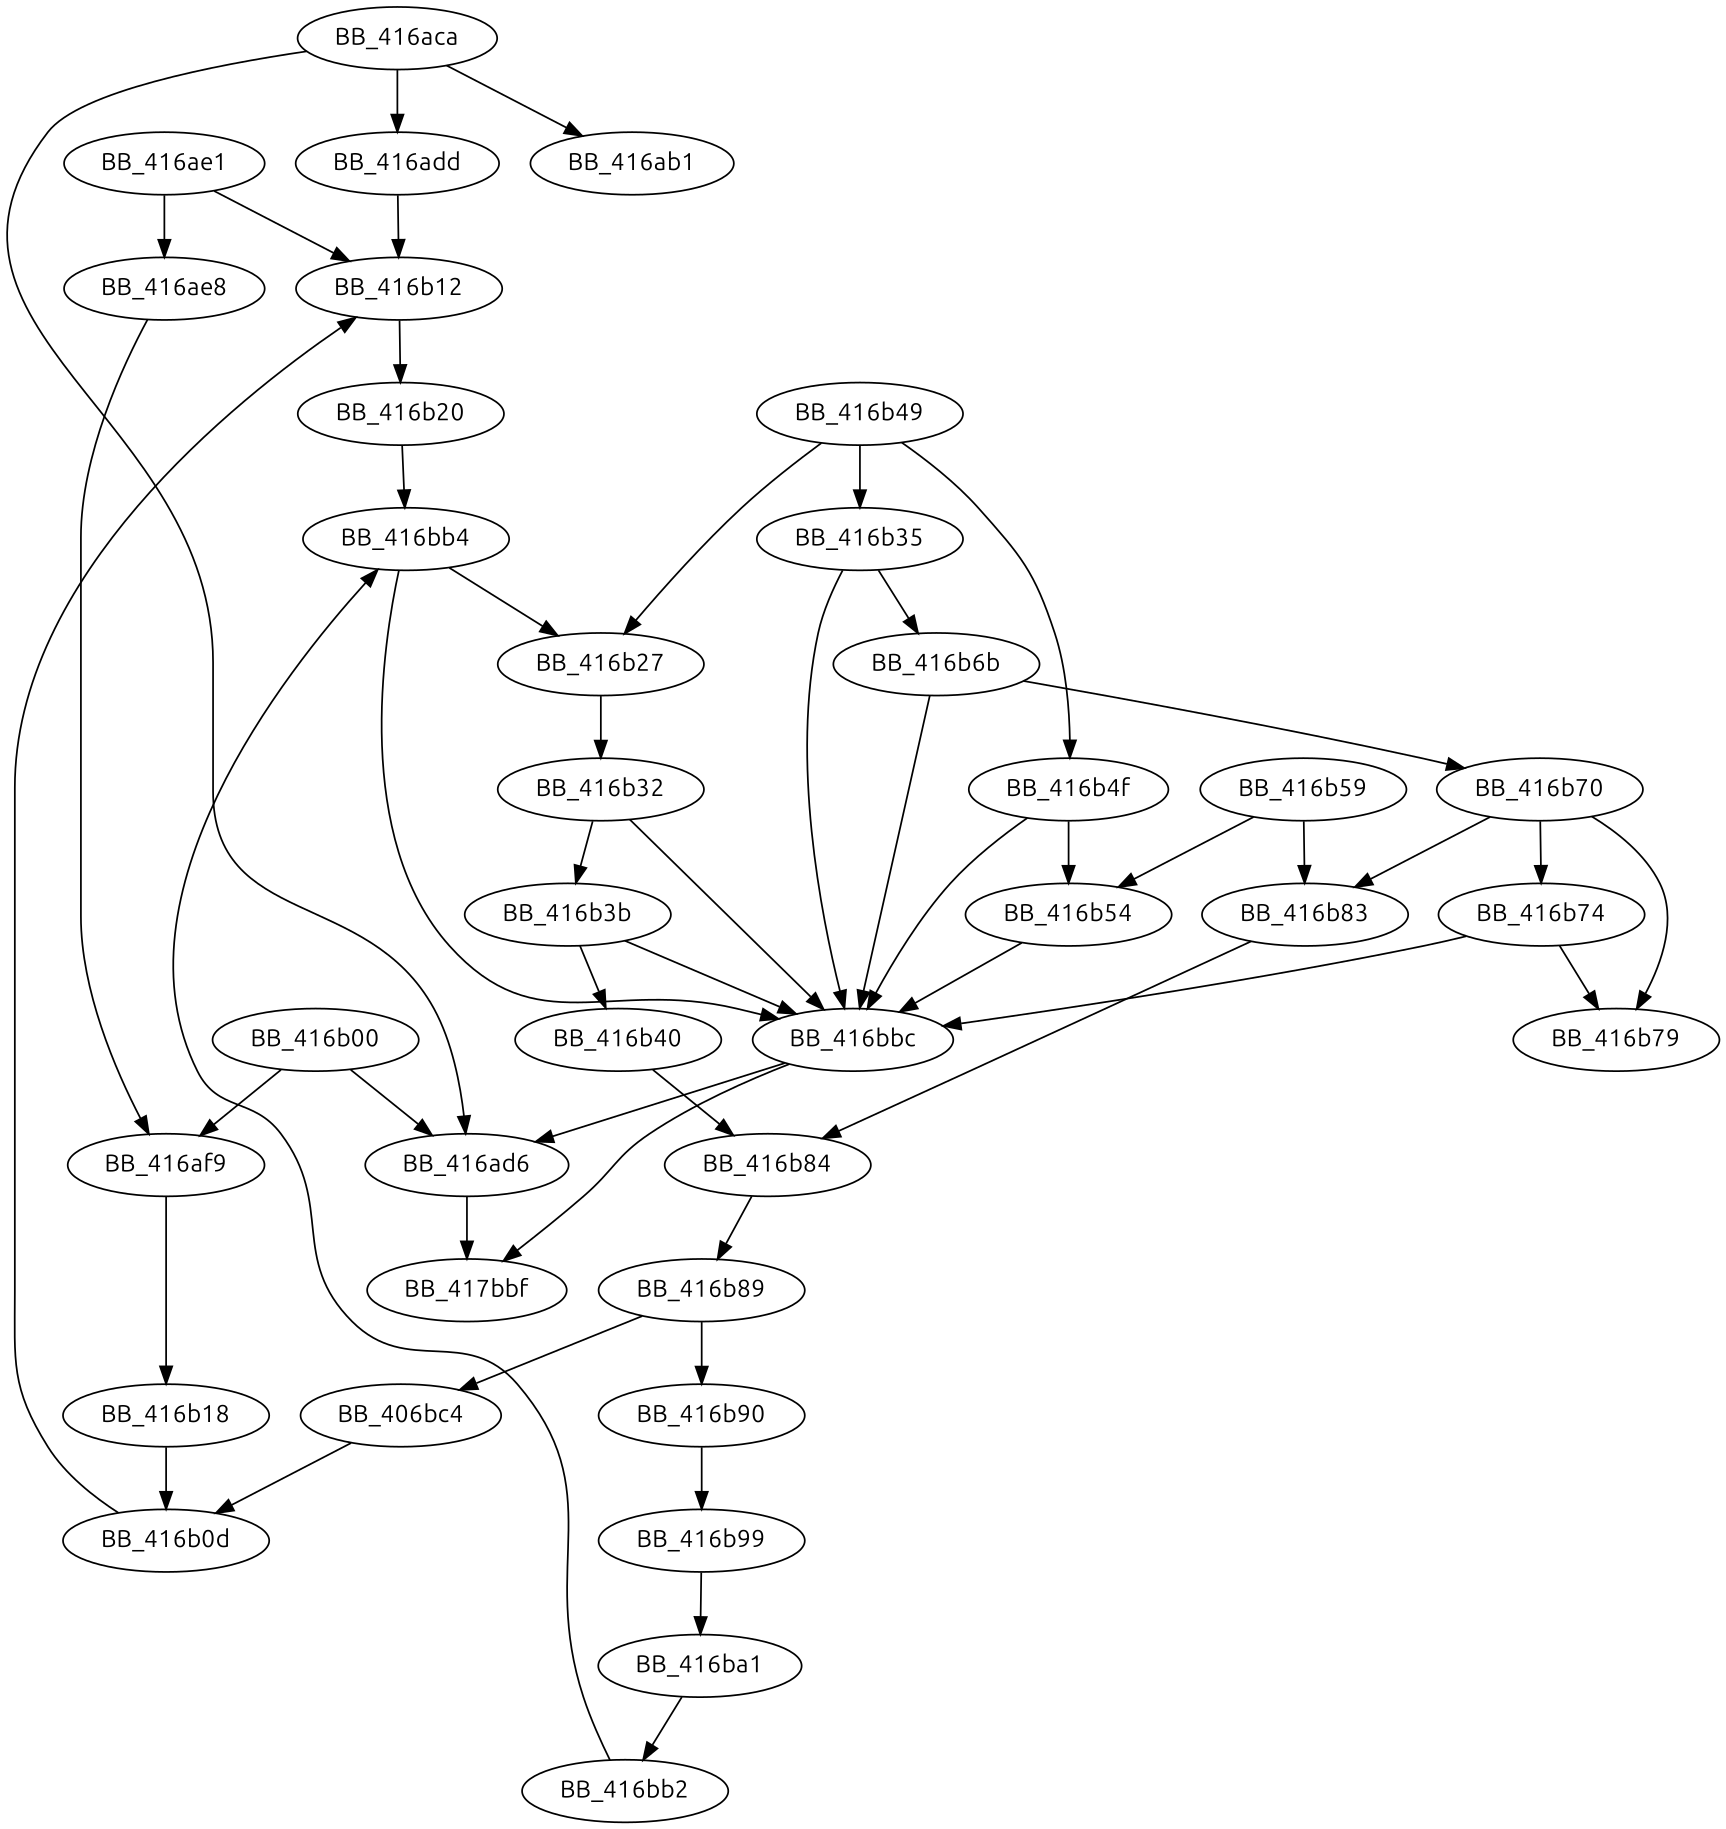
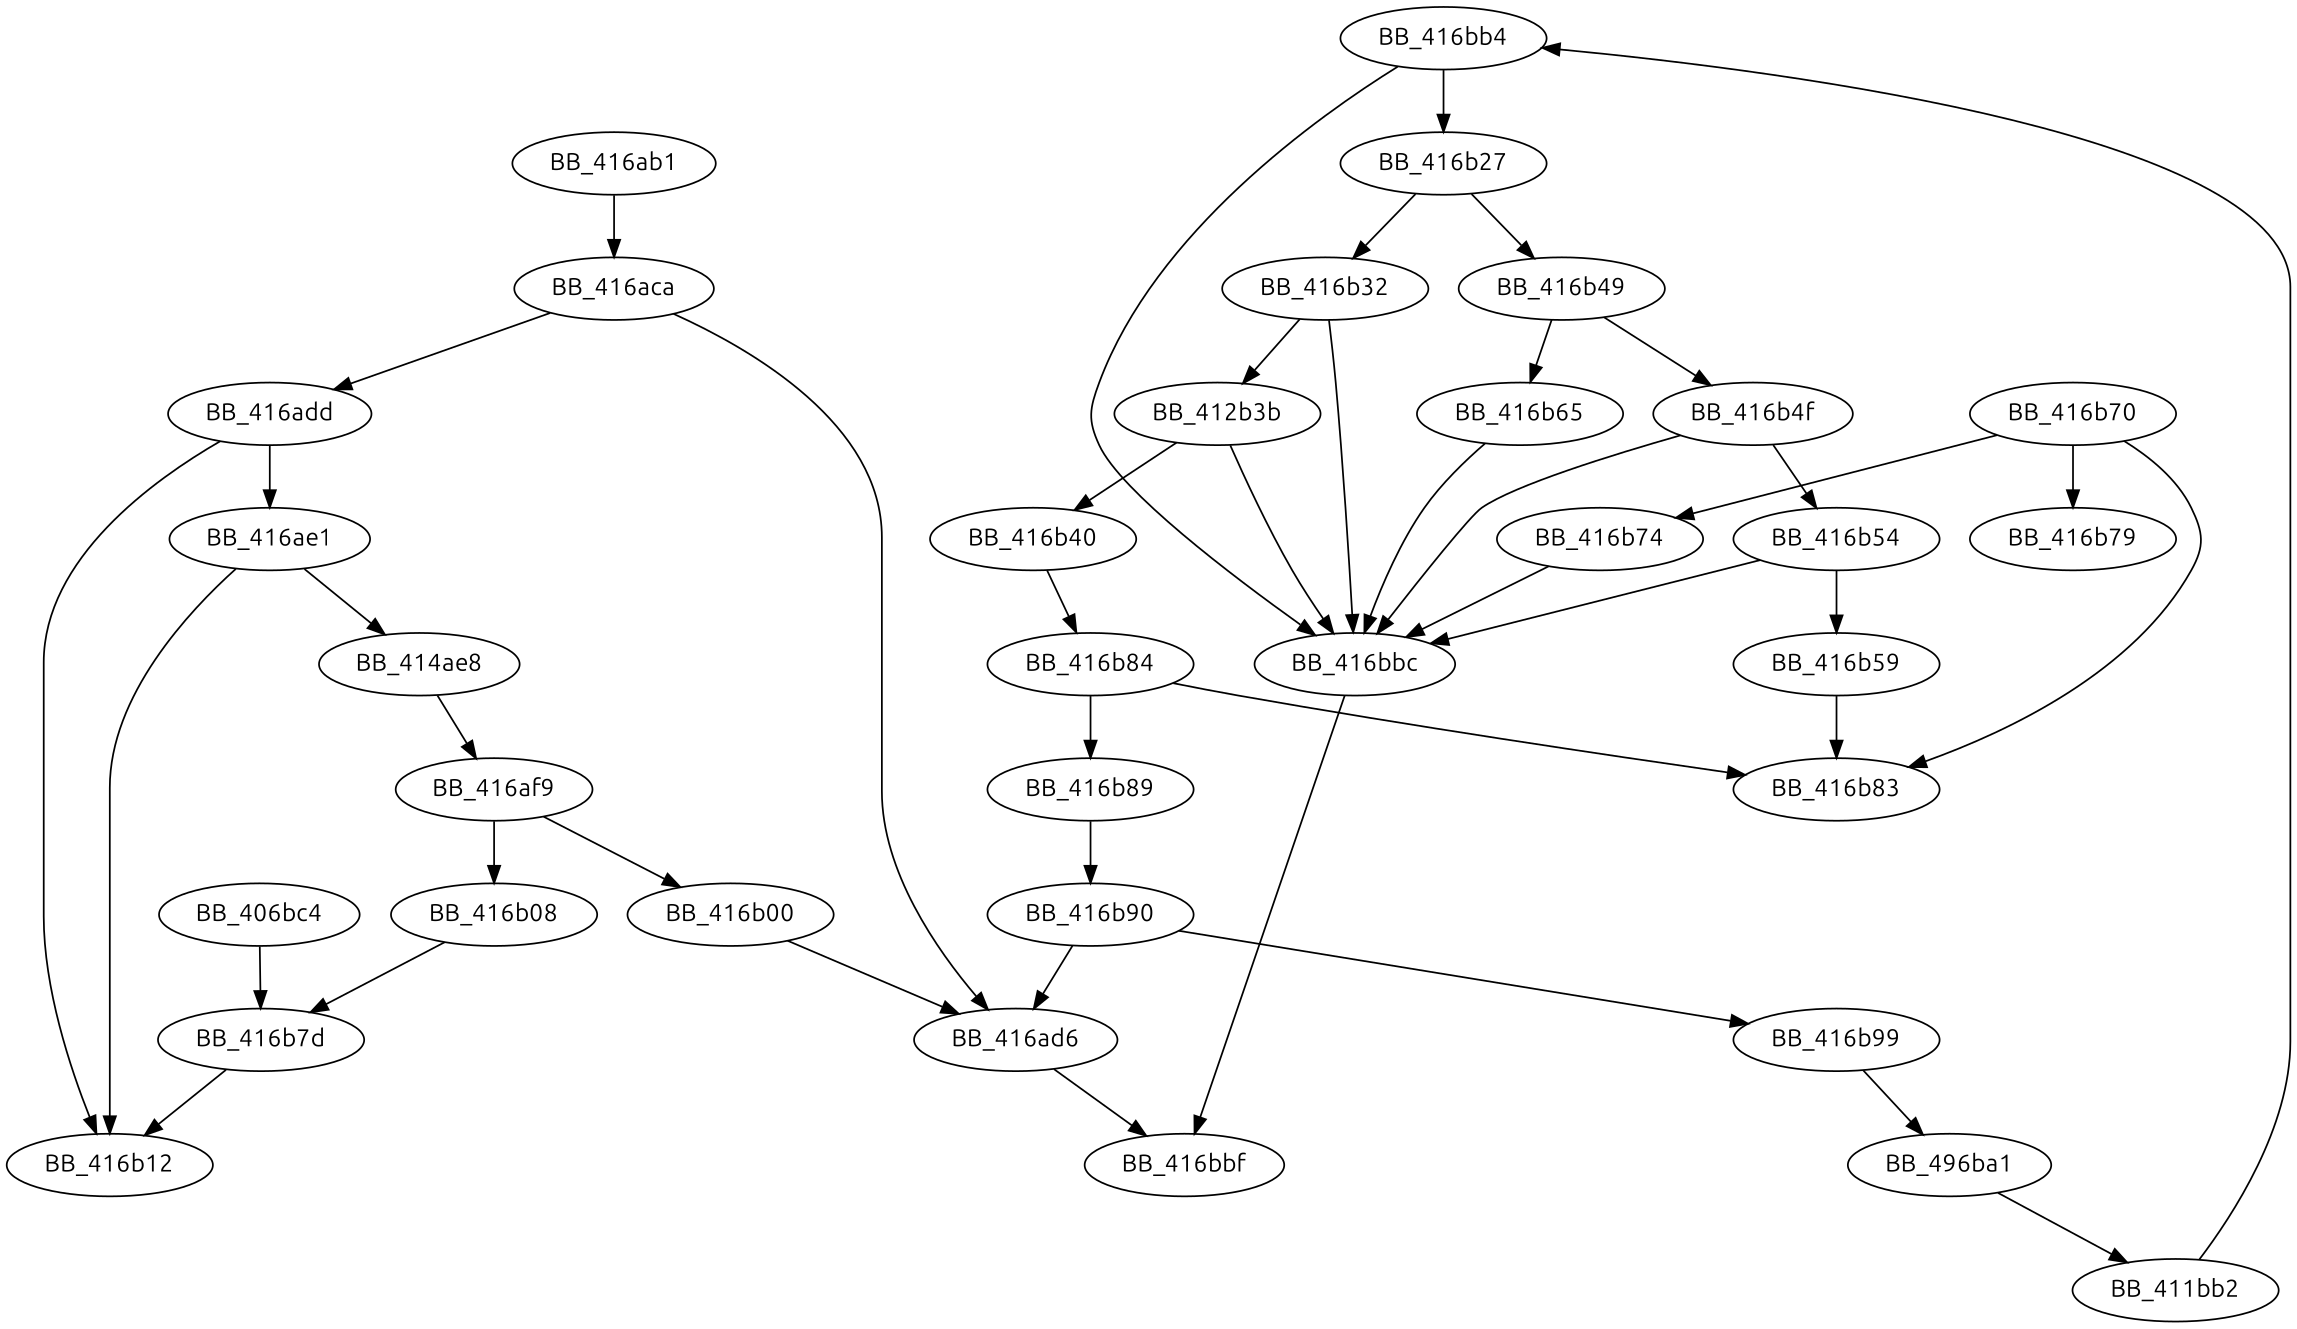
(507, 97) -> (614, 218)
(164, 289) -> (419, 664)
(401, 414) -> none
none -> (270, 468)
(723, 526) -> (1496, 220)
(860, 539) -> (1520, 414)
(936, 664) -> none
(1194, 848) -> (1836, 593)
(568, 915) -> (1217, 414)
(1574, 970) -> none
(1045, 1036) -> (1450, 731)
(247, 1097) -> (604, 848)
(669, 1100) -> (1058, 970)
(467, 1290) -> (1184, 1165)
(559, 1350) -> none
(166, 1415) -> (494, 915)
(166, 1541) -> (261, 1040)
(700, 1666) -> (1949, 1165)
(625, 1791) -> (2176, 1290)
